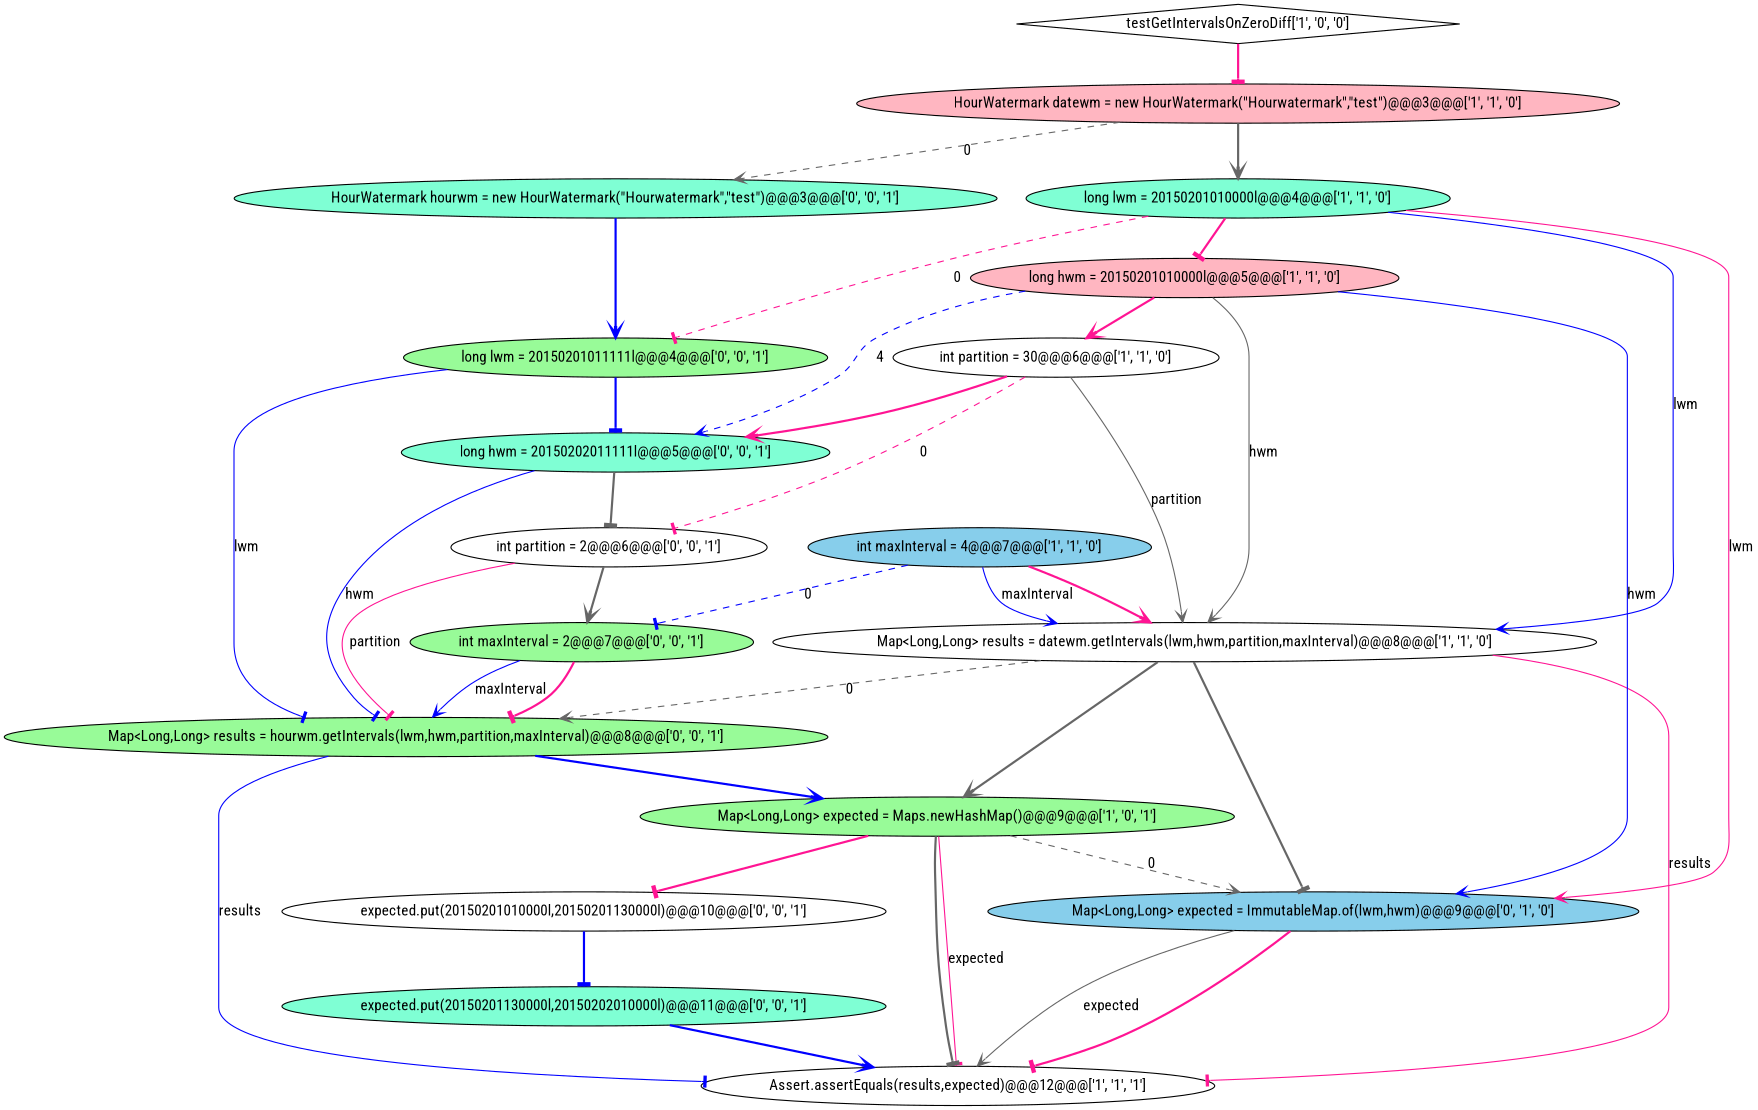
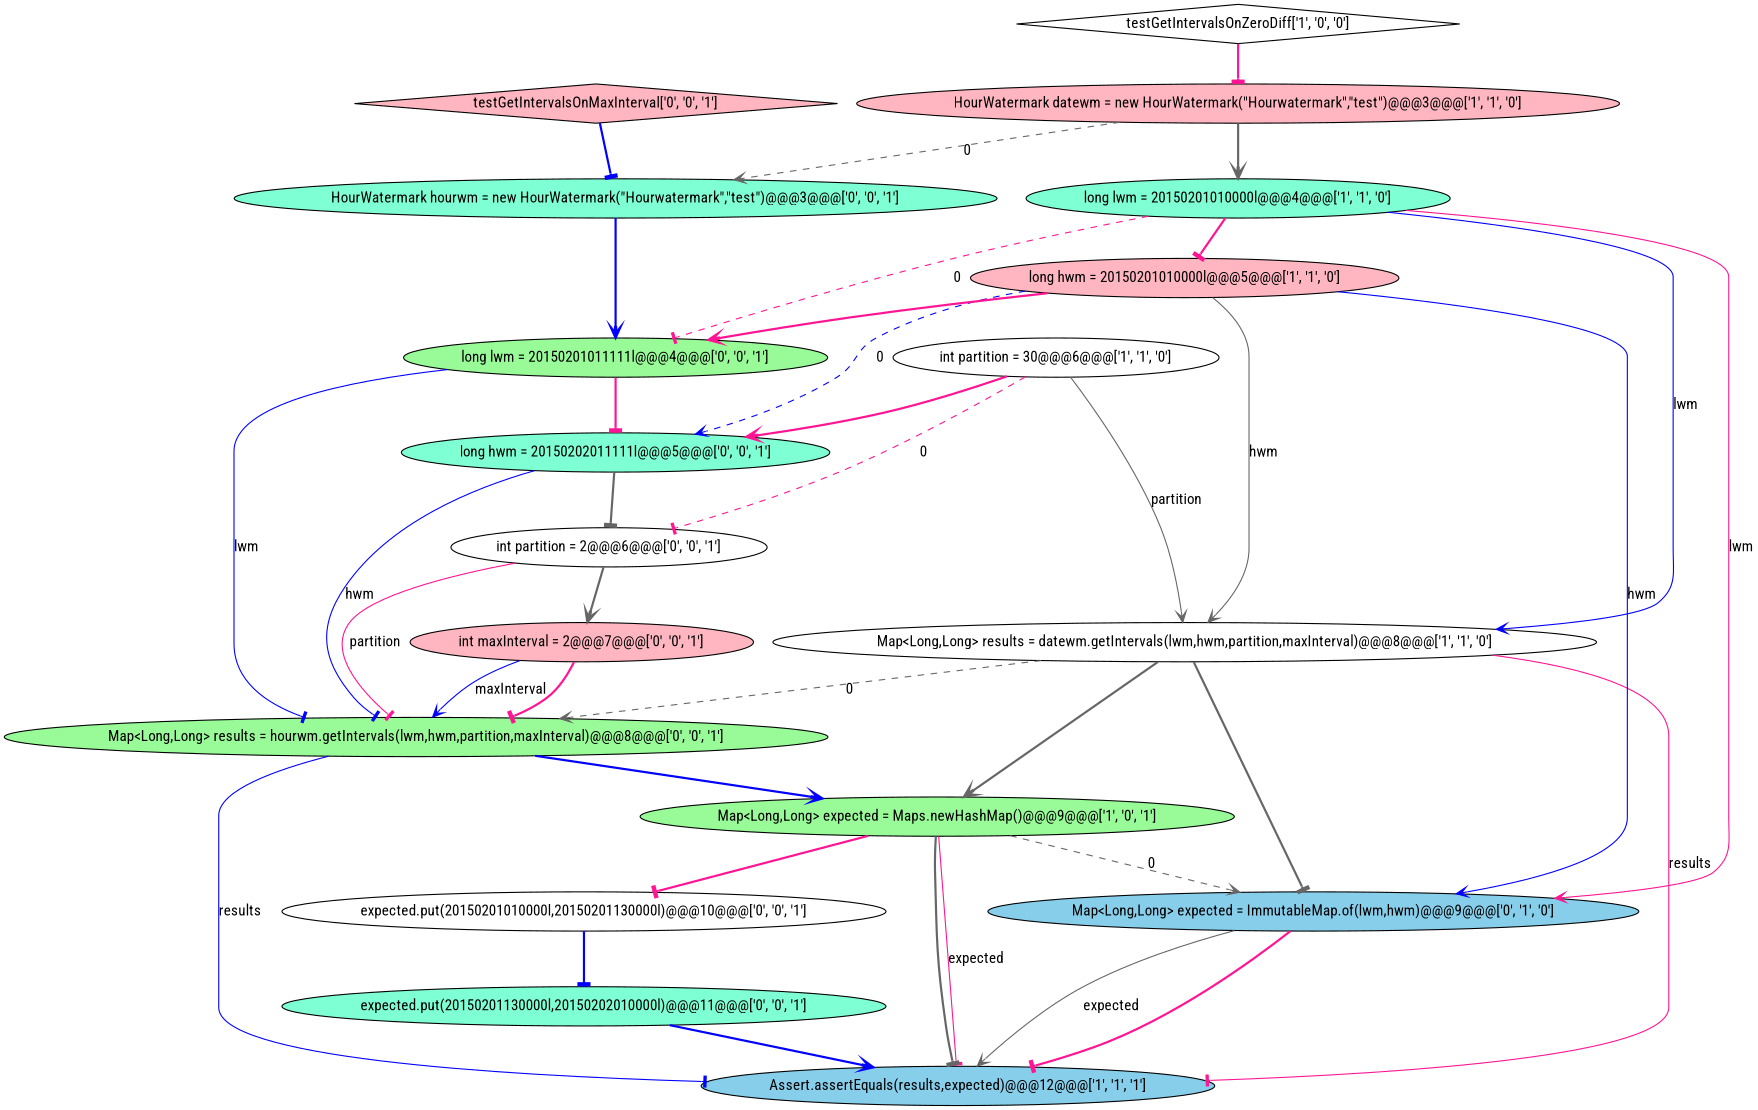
none -> (596, 104)
(1125, 315) -> (883, 313)
(880, 358) -> (880, 358)
(616, 402) -> (616, 402)
(980, 547) -> none
(582, 642) -> (582, 642)
(958, 1086) -> (958, 1086)
